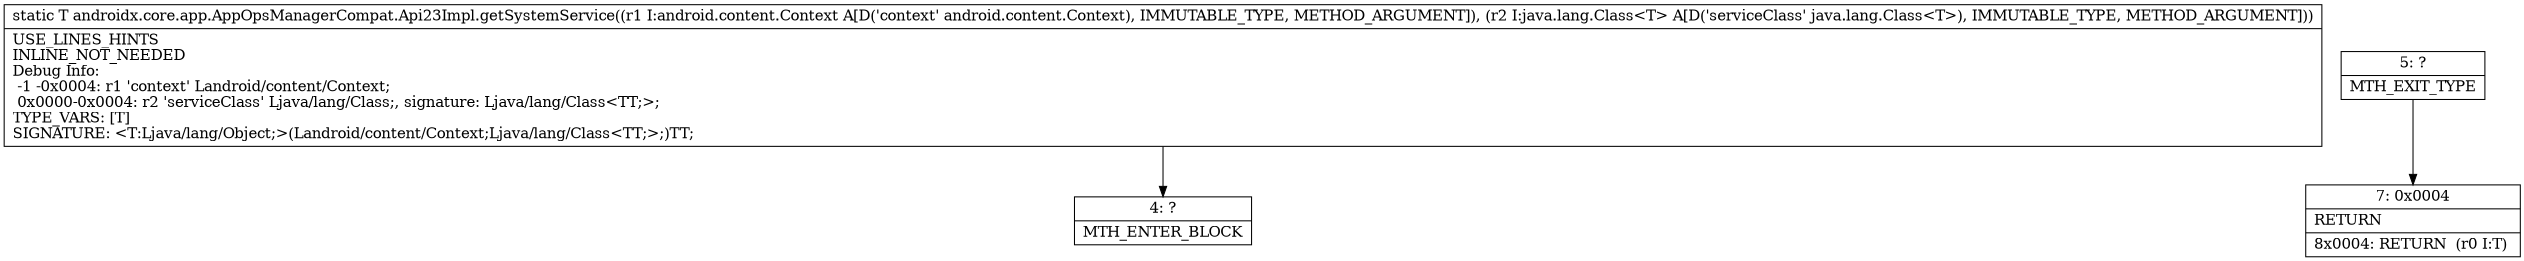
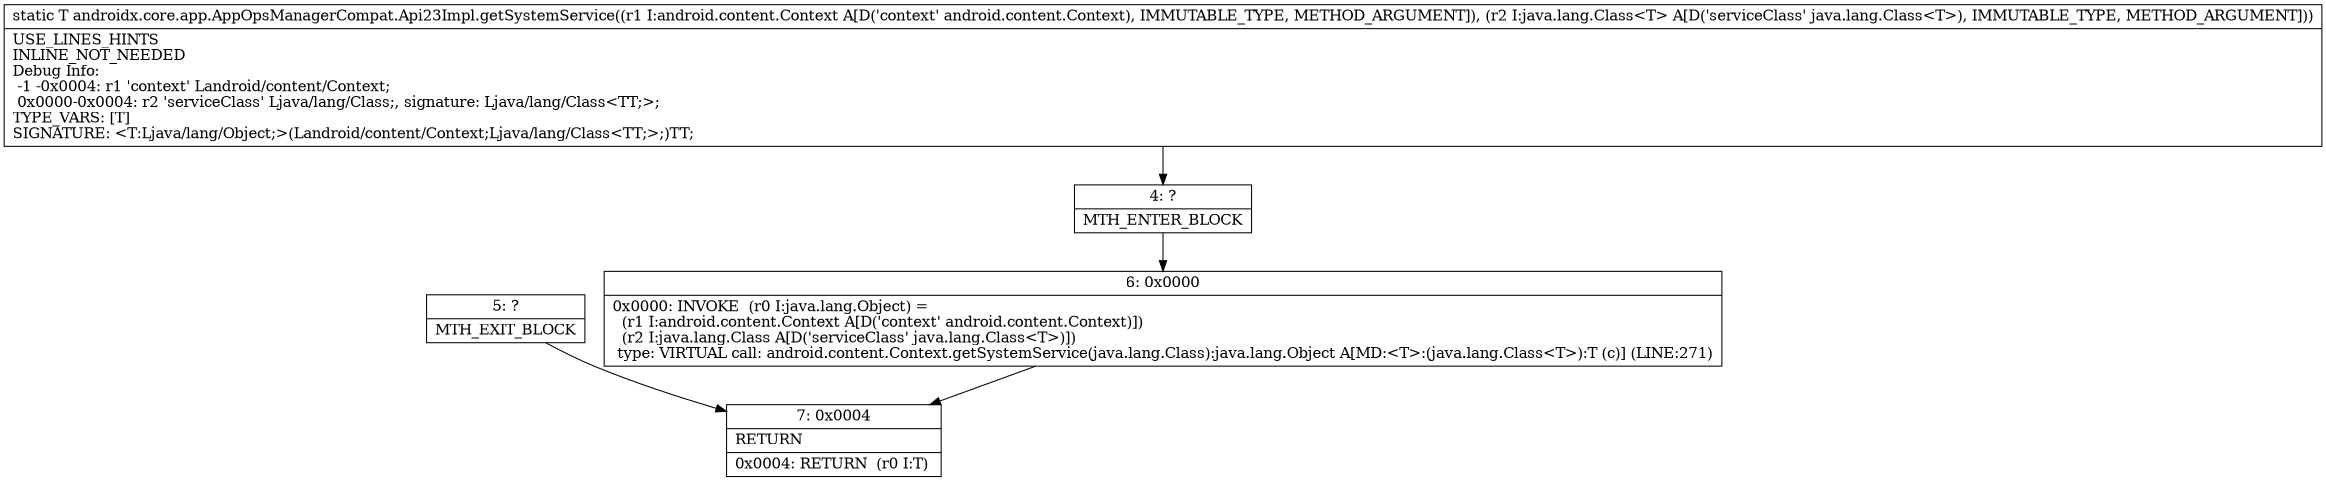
(2413, 87) -> (506, 330)
(2413, 244) -> (834, 464)
none -> (1163, 319)
